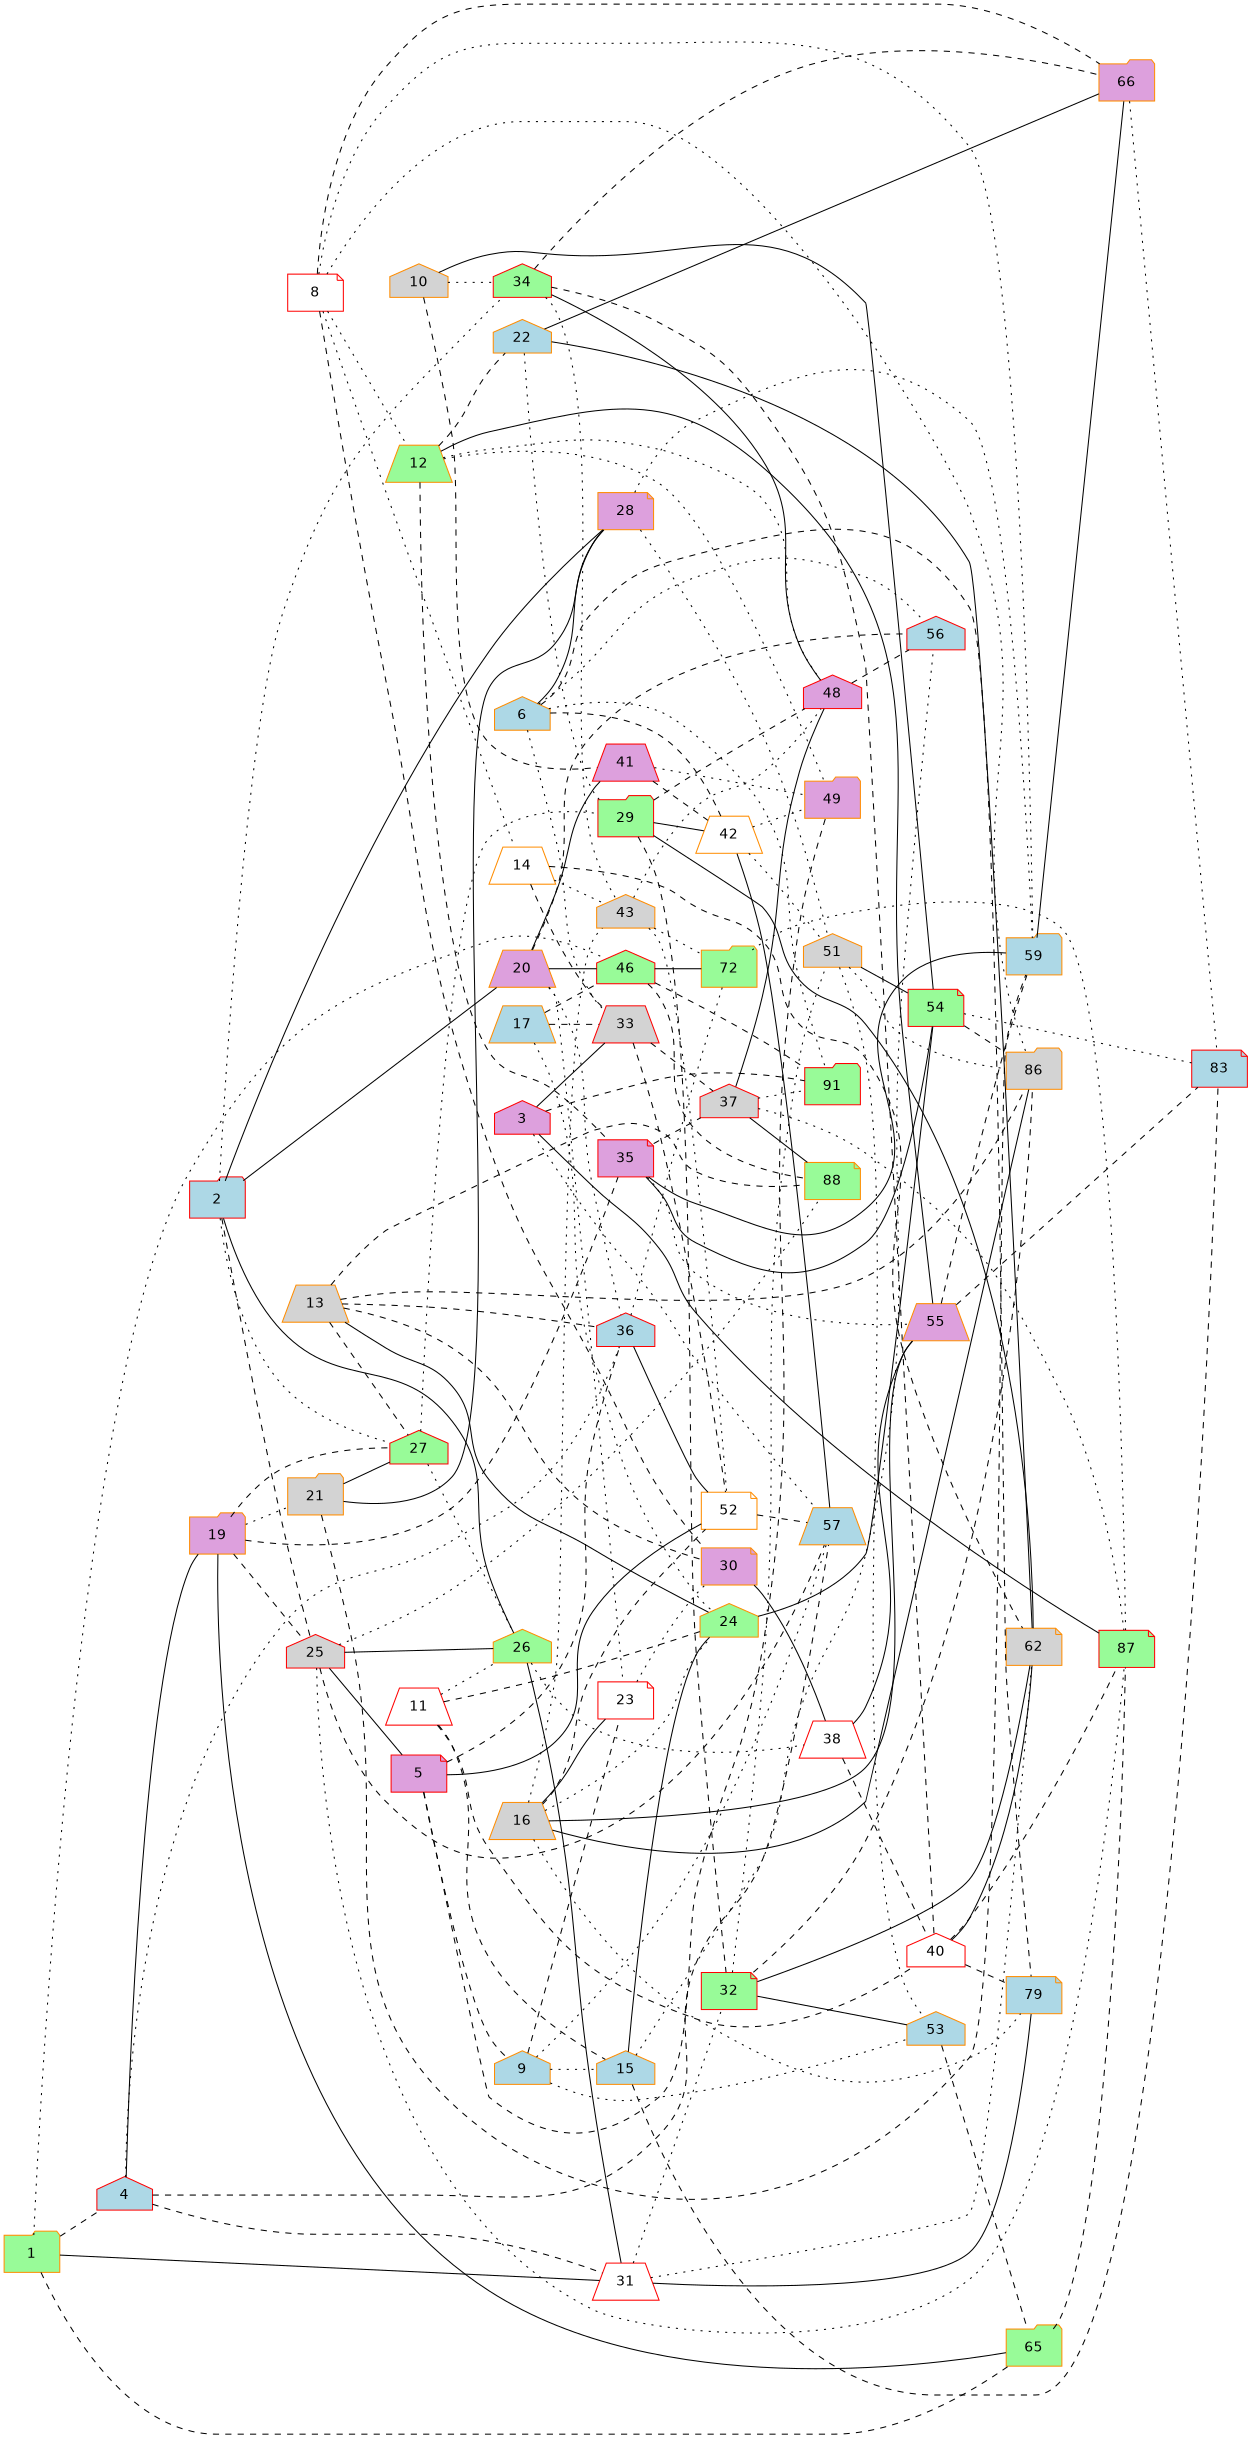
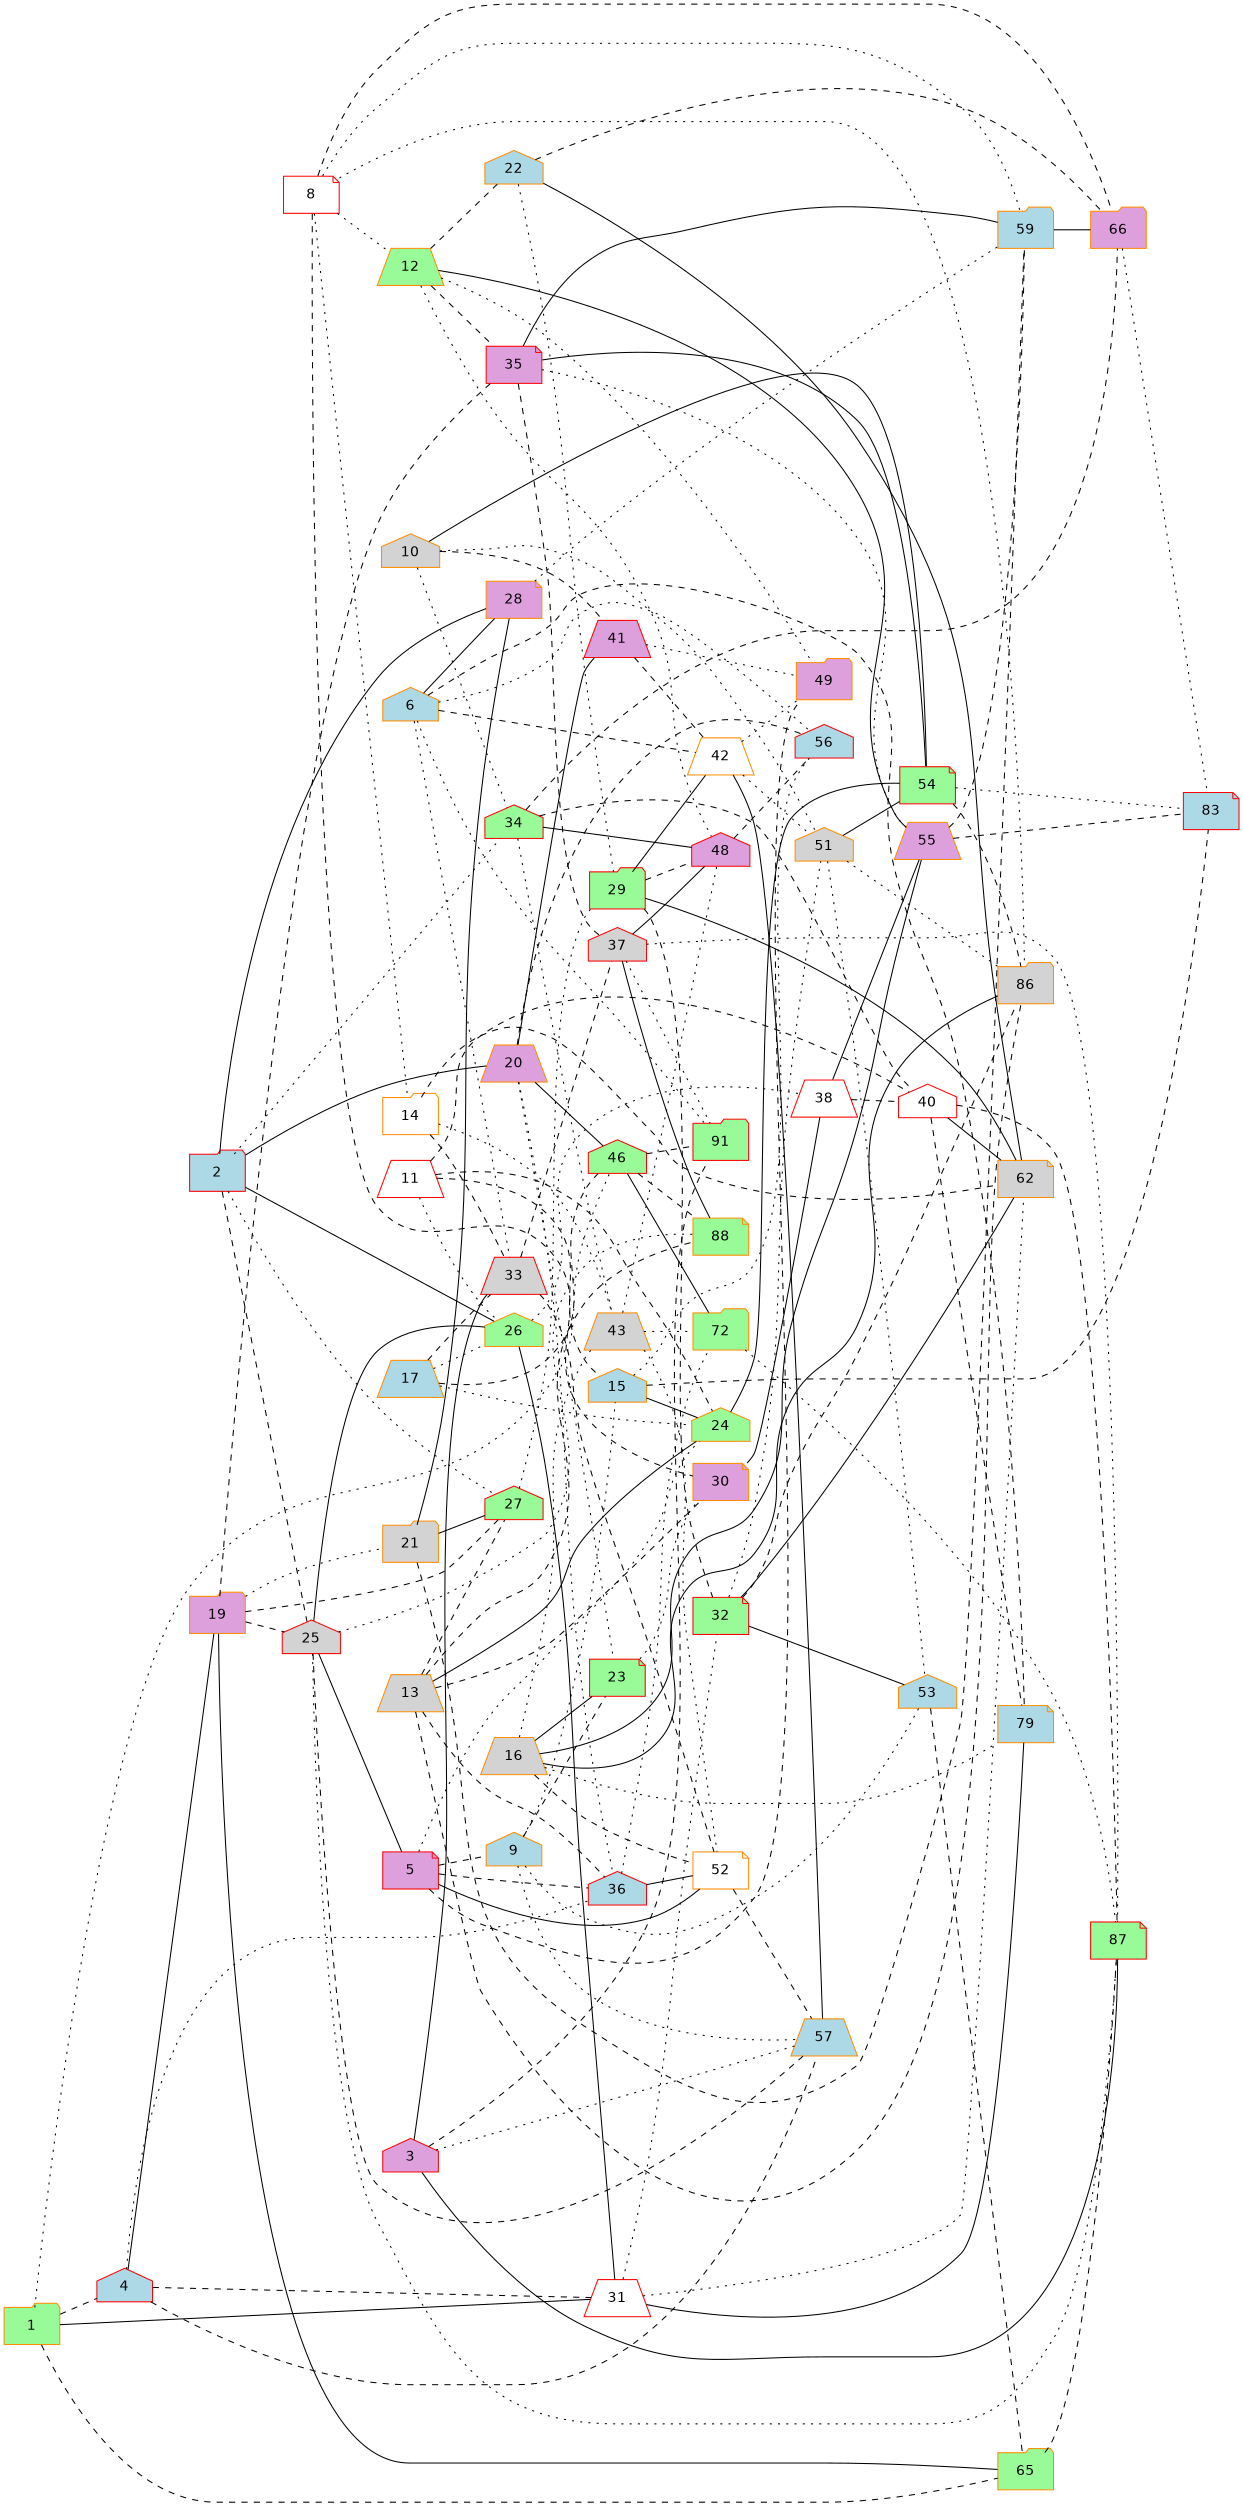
(822, 211) -> (832, 89)
(757, 722) -> (678, 635)
(522, 866) -> (411, 1116)
(626, 913) -> (617, 1331)
(471, 1549) -> (472, 1351)
(626, 1700) -> (617, 1678)
(651, 1736) -> (548, 1654)
